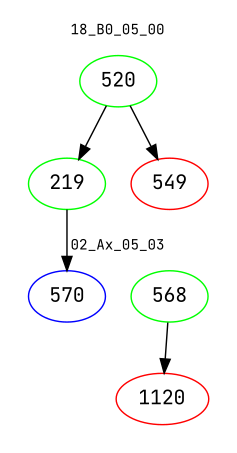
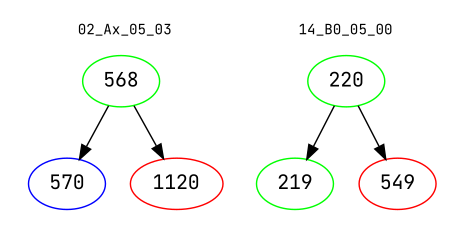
(118, 31) -> (346, 31)
(118, 81) -> (346, 81)
(67, 241) -> (98, 126)
